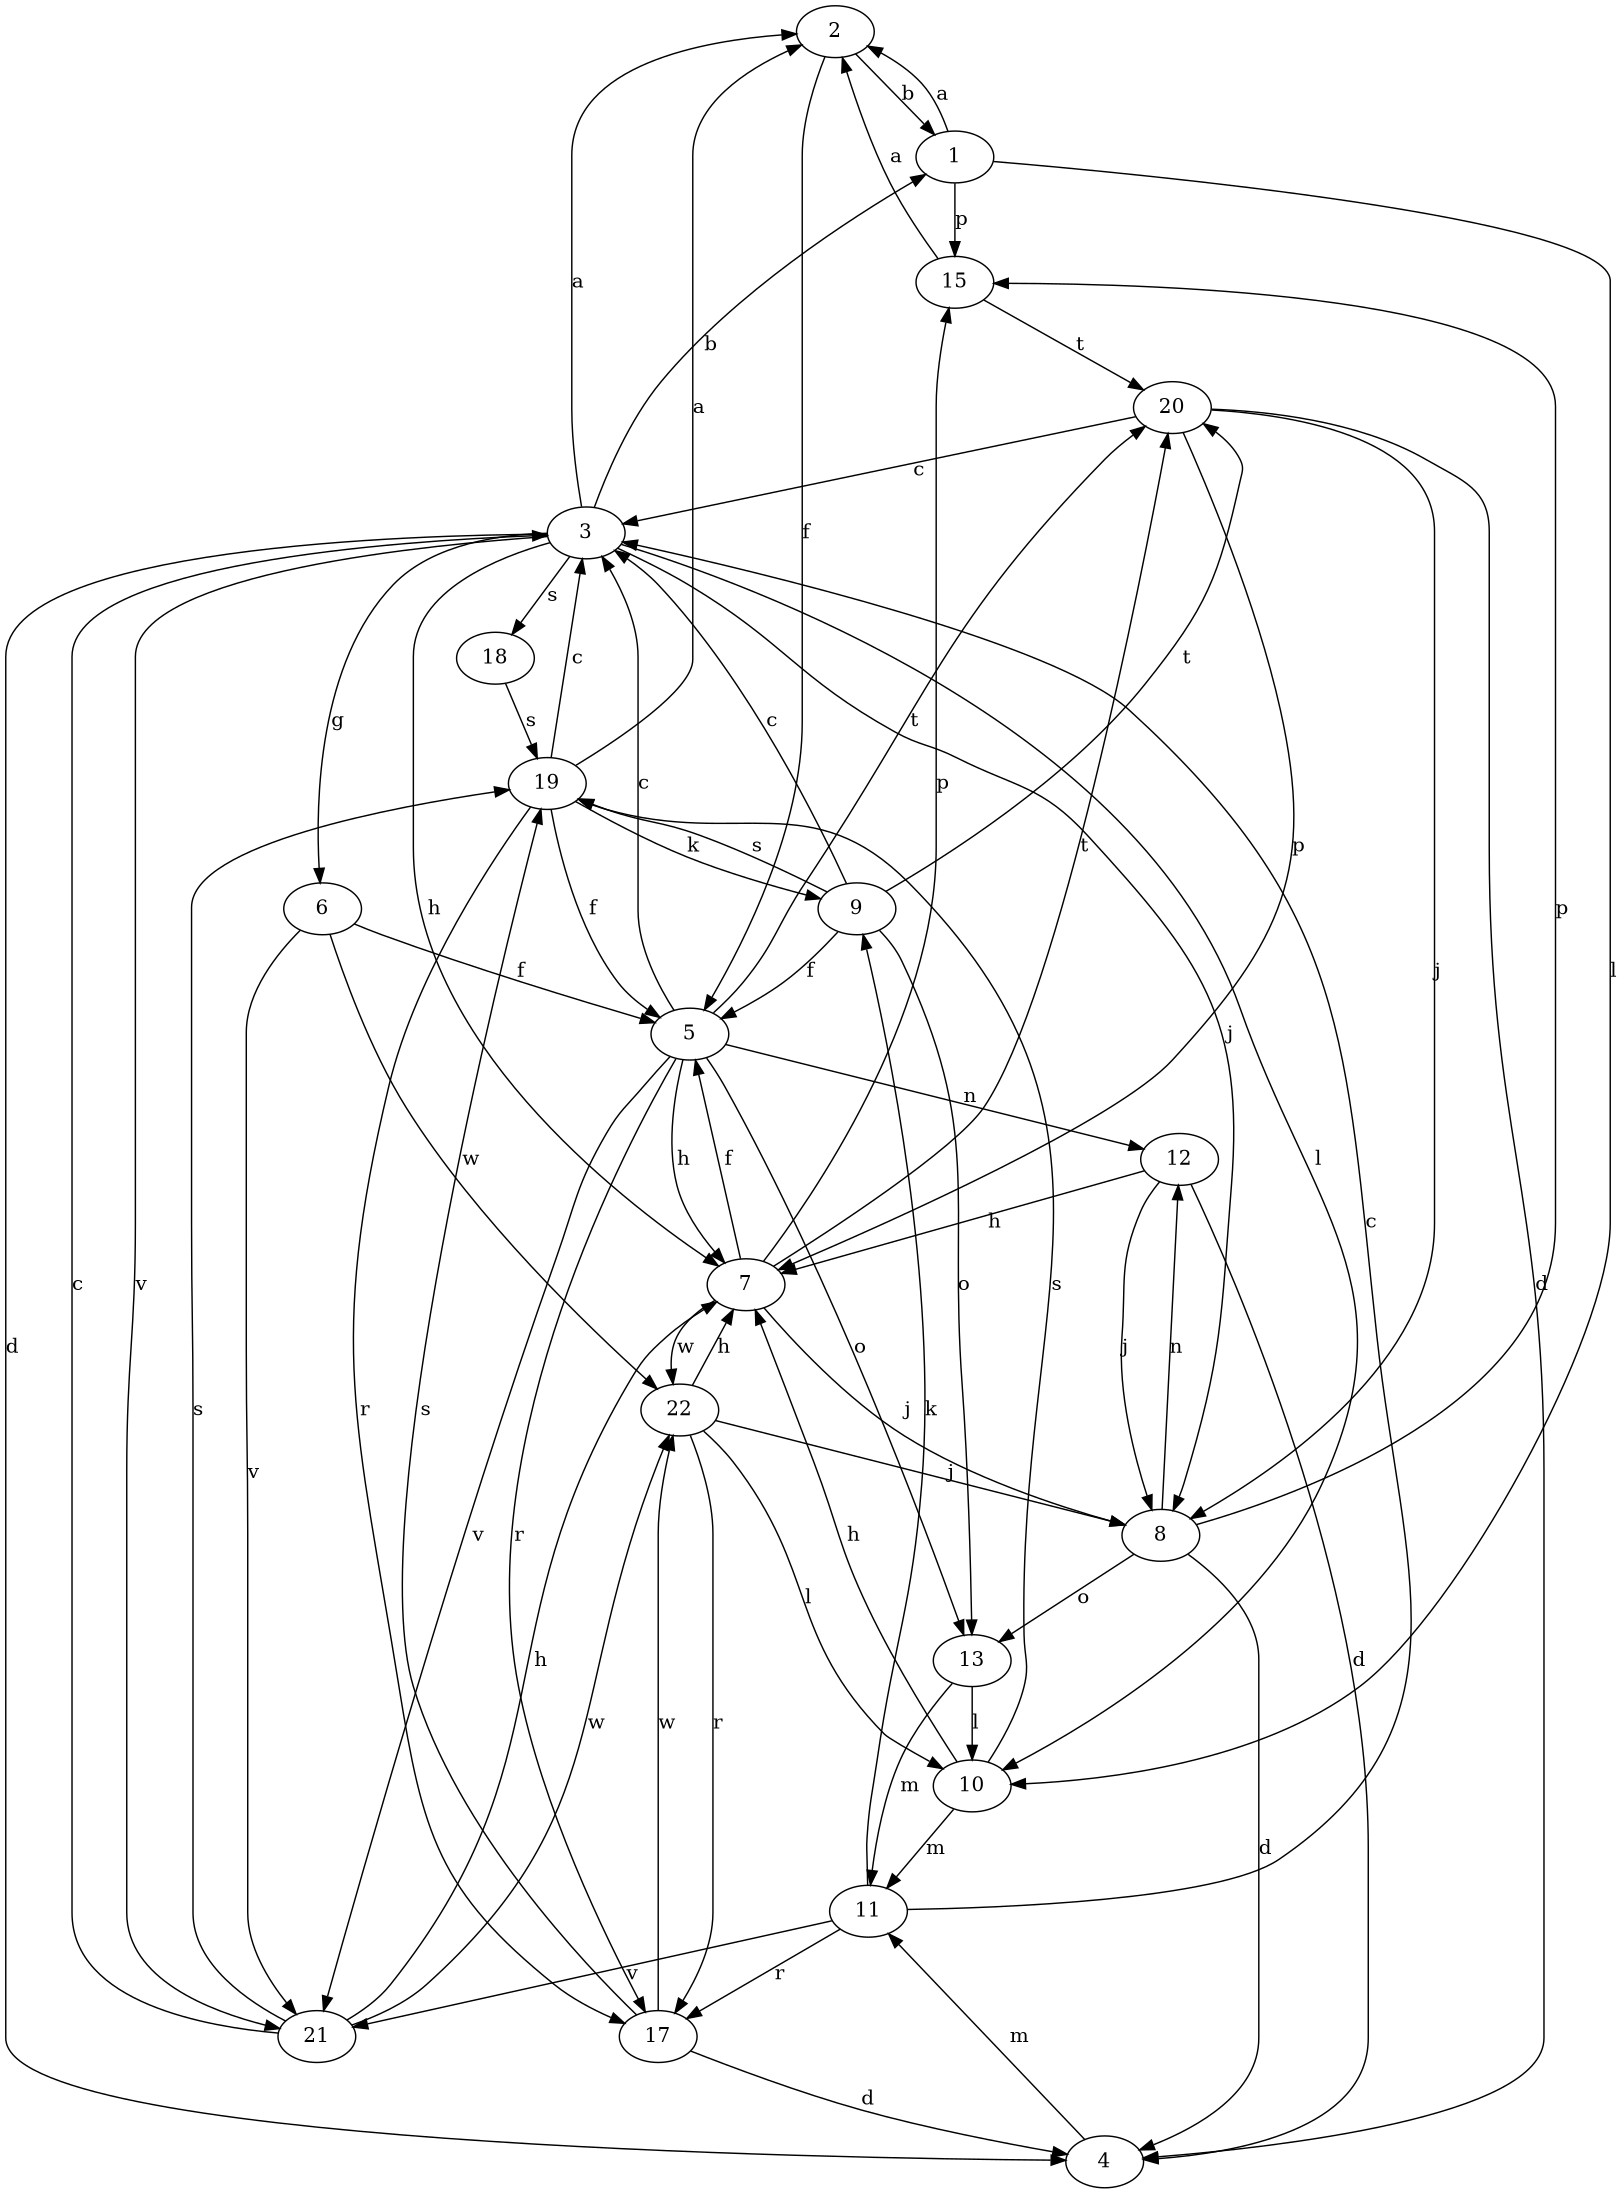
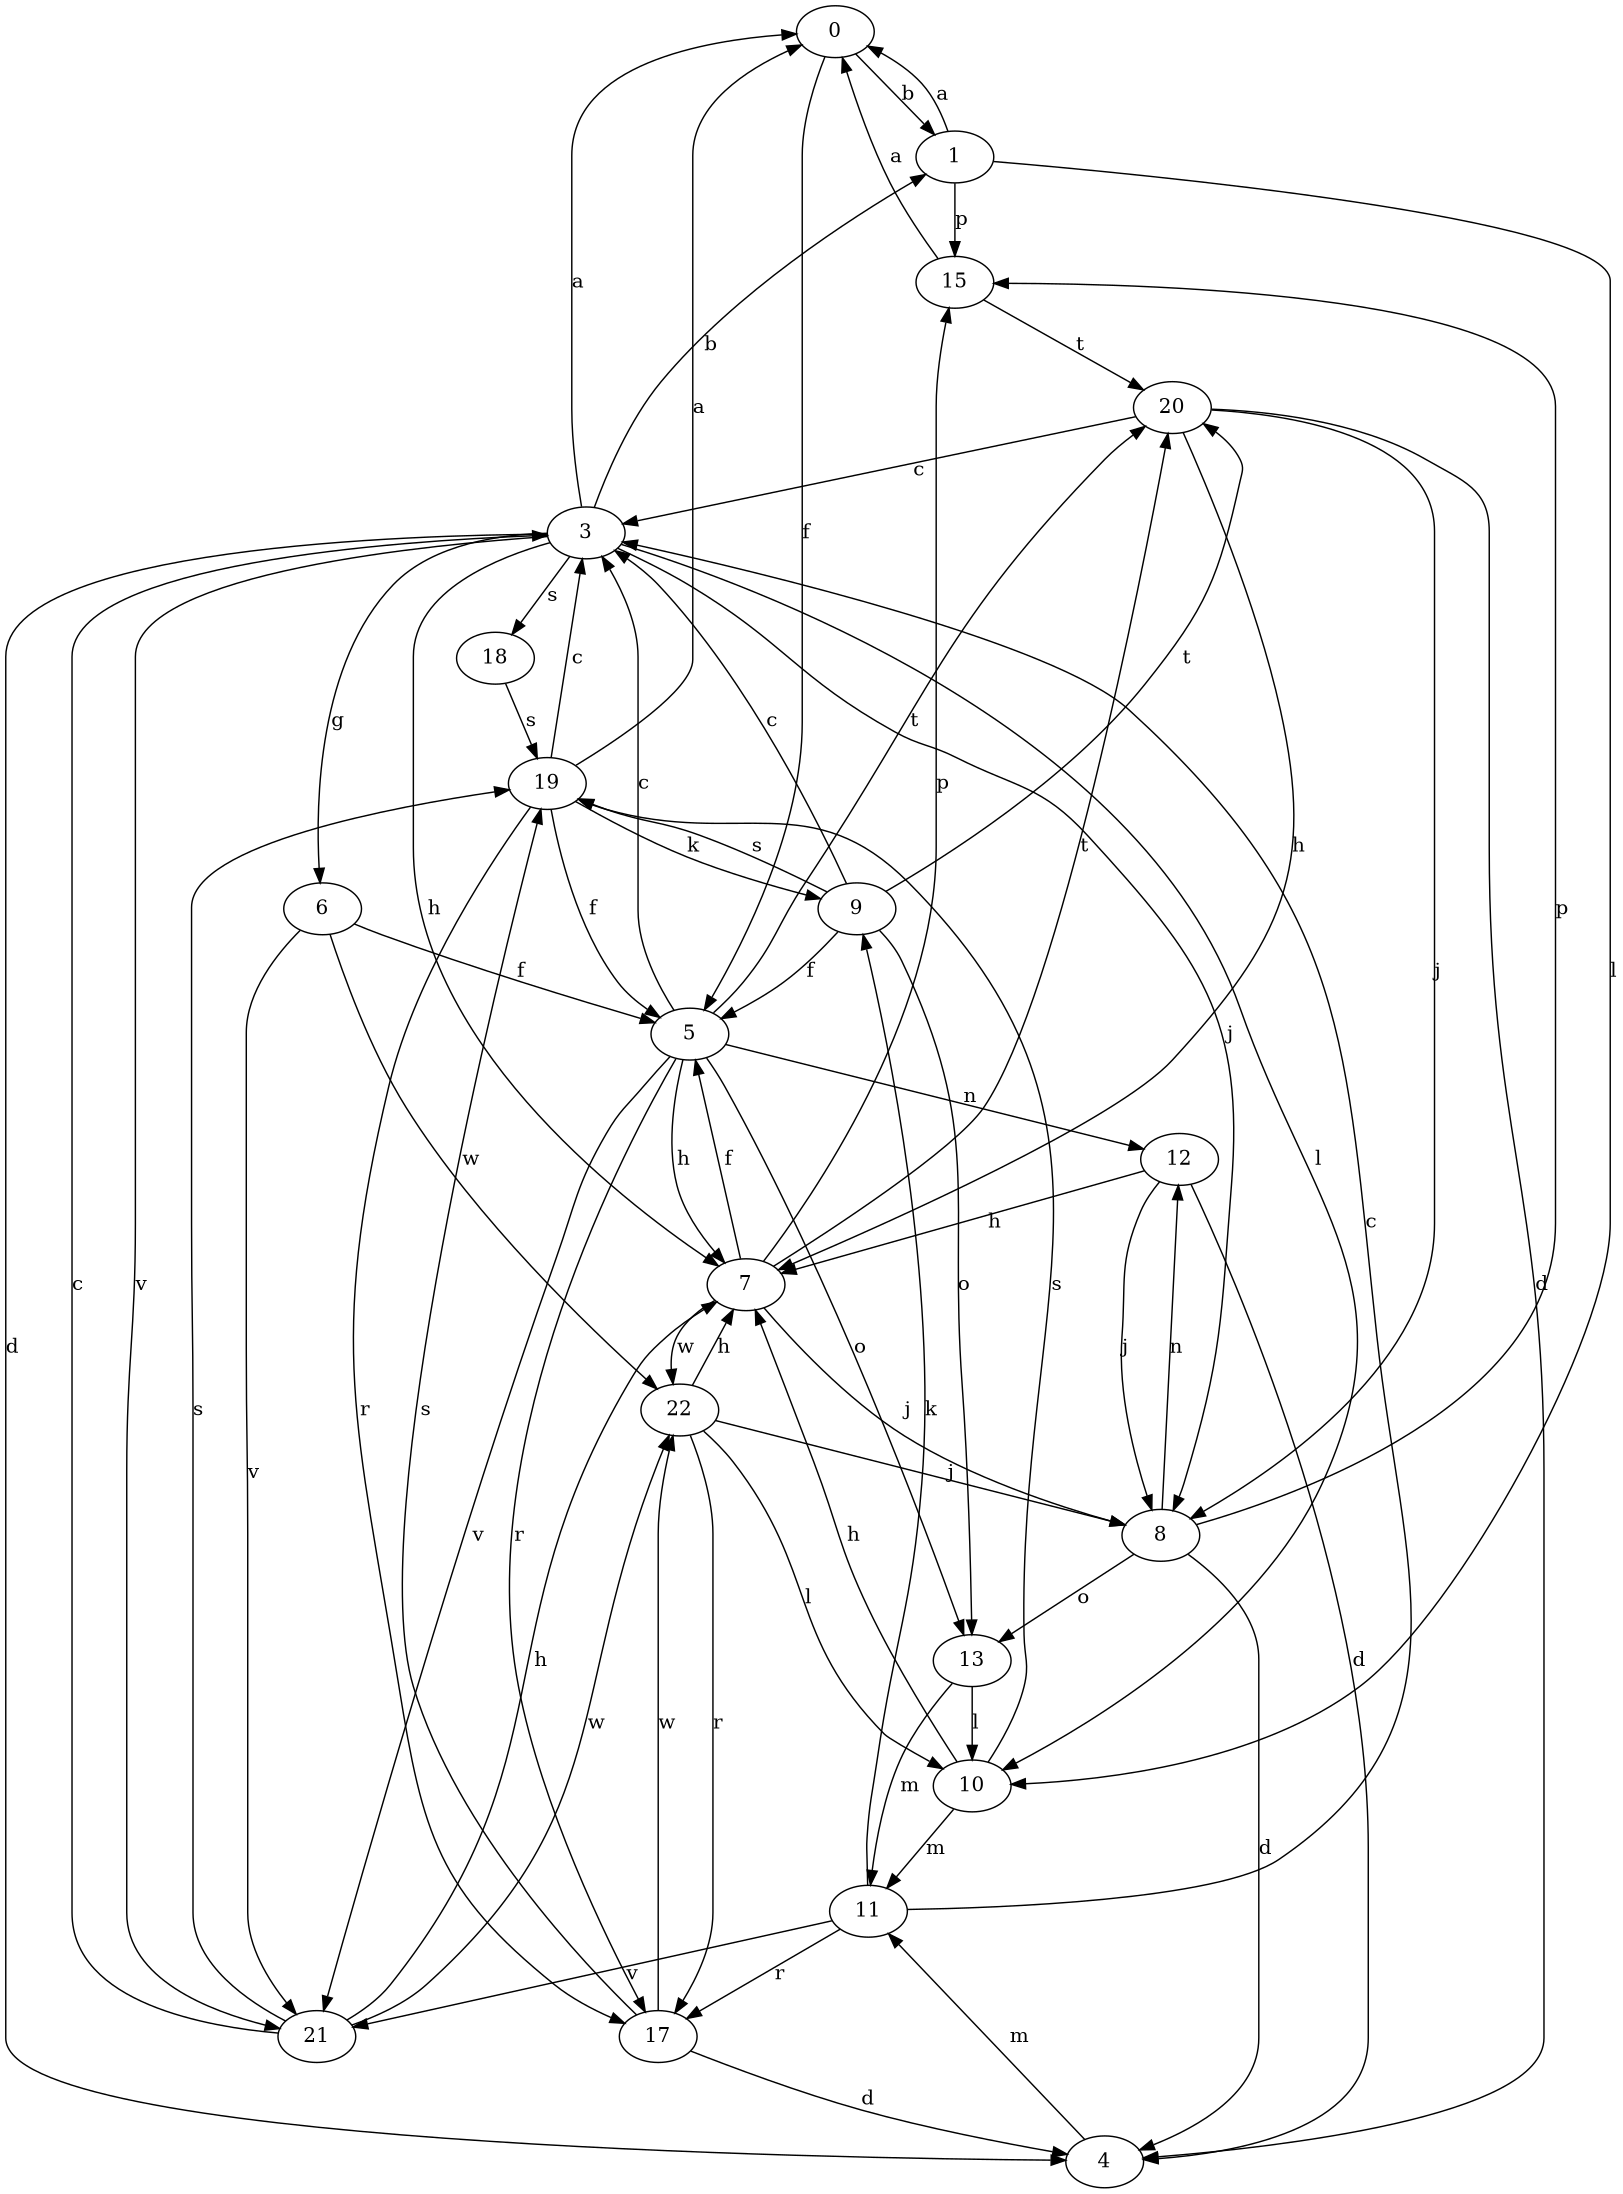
(835, 32) -> (835, 32)
(1299, 846) -> (1299, 846)
